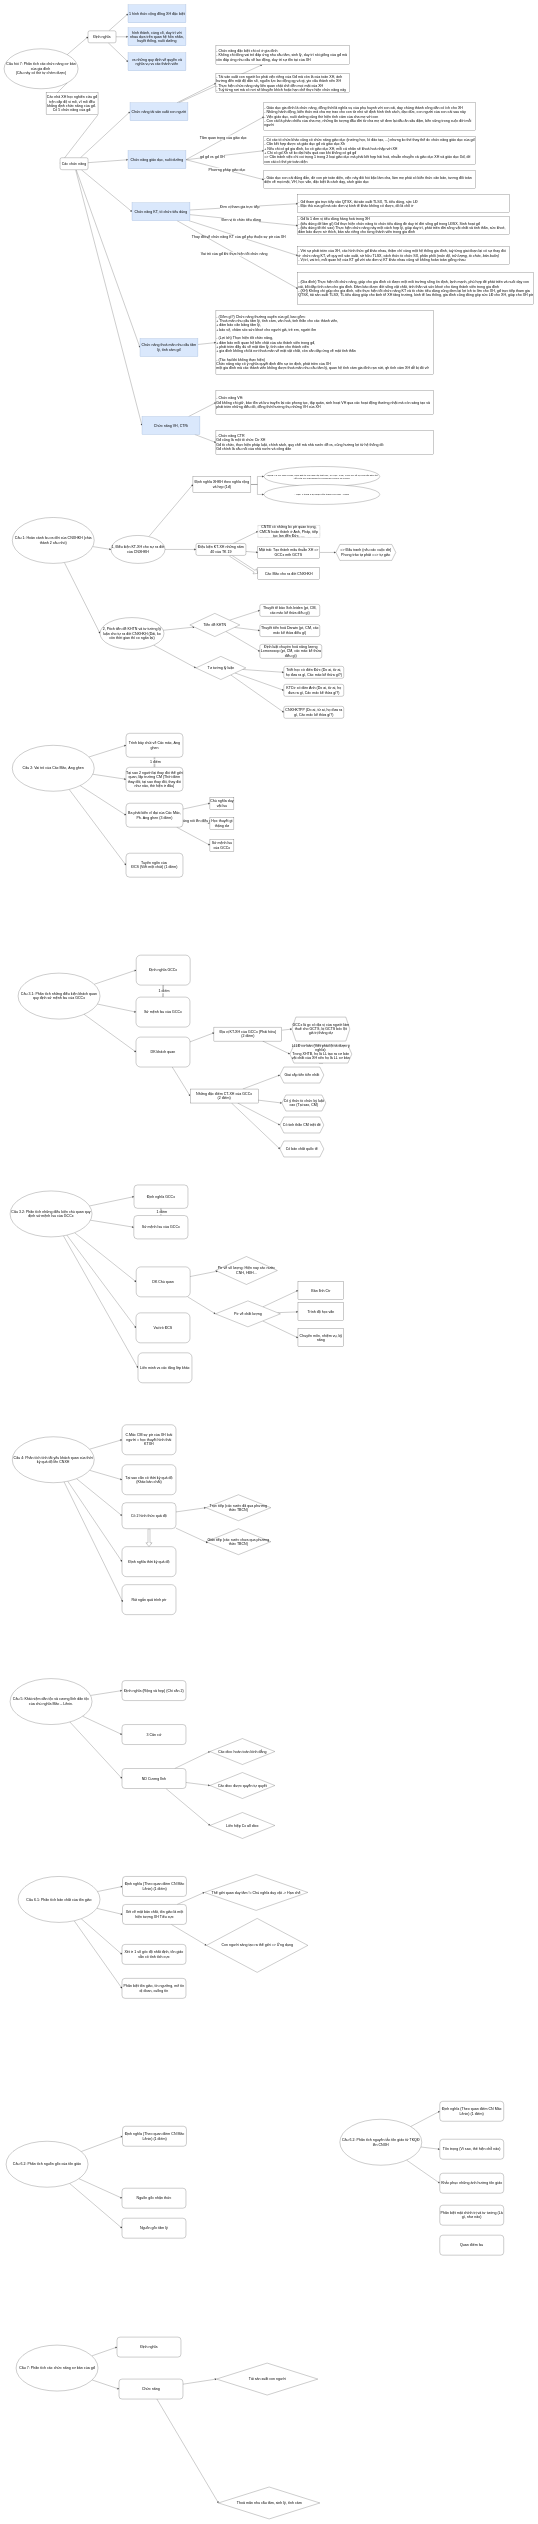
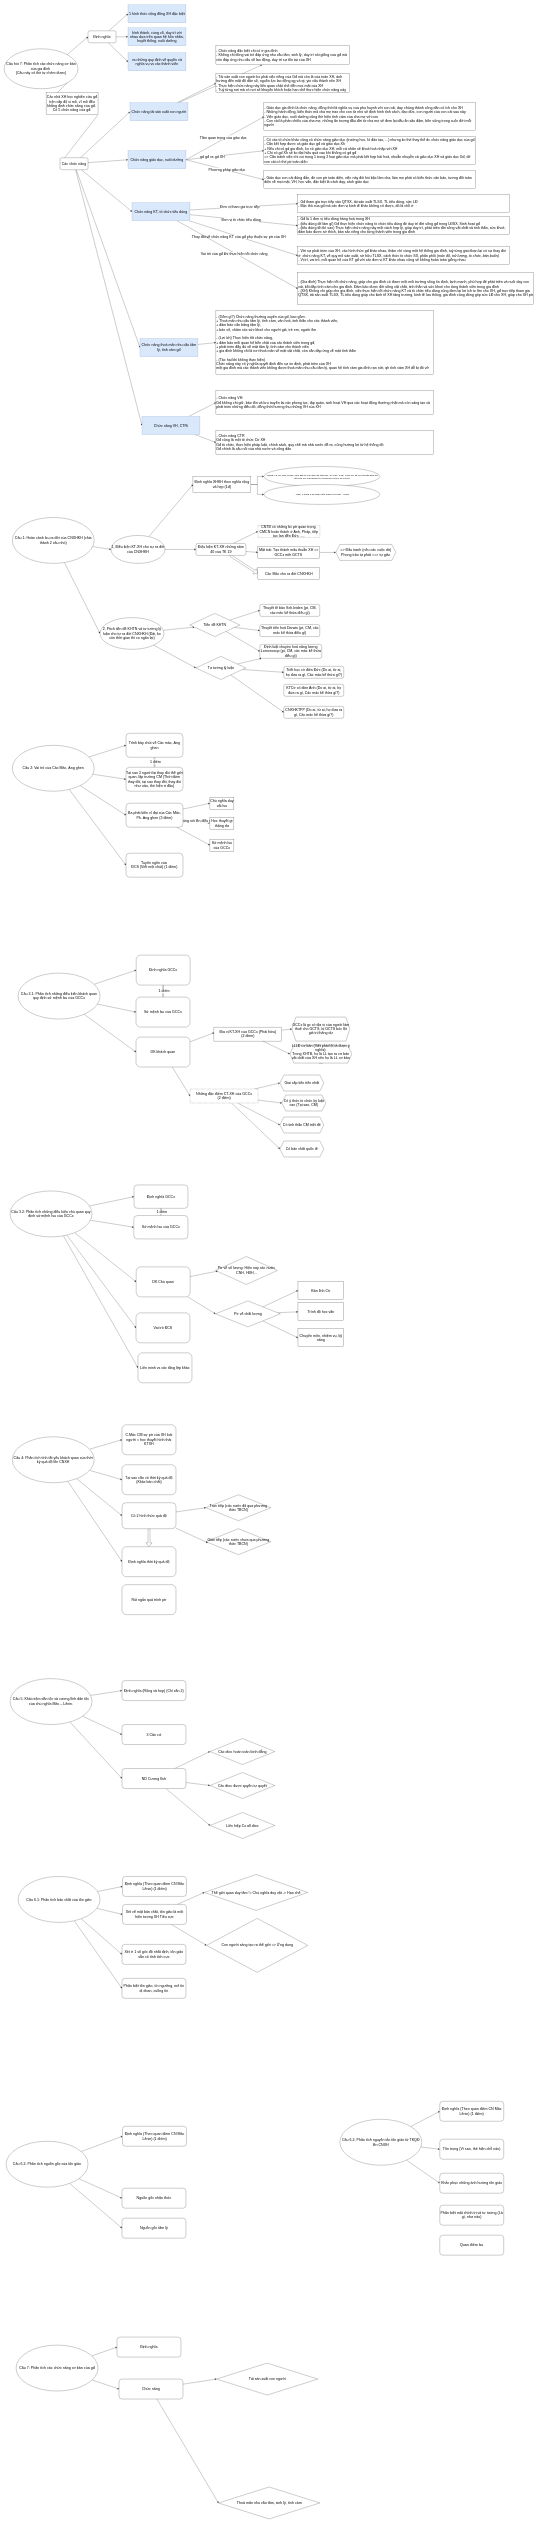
(281, 689) -> (258, 659)
(302, 1075) -> (302, 1083)
(224, 1096) -> (224, 1096)
(121, 1599) -> none
